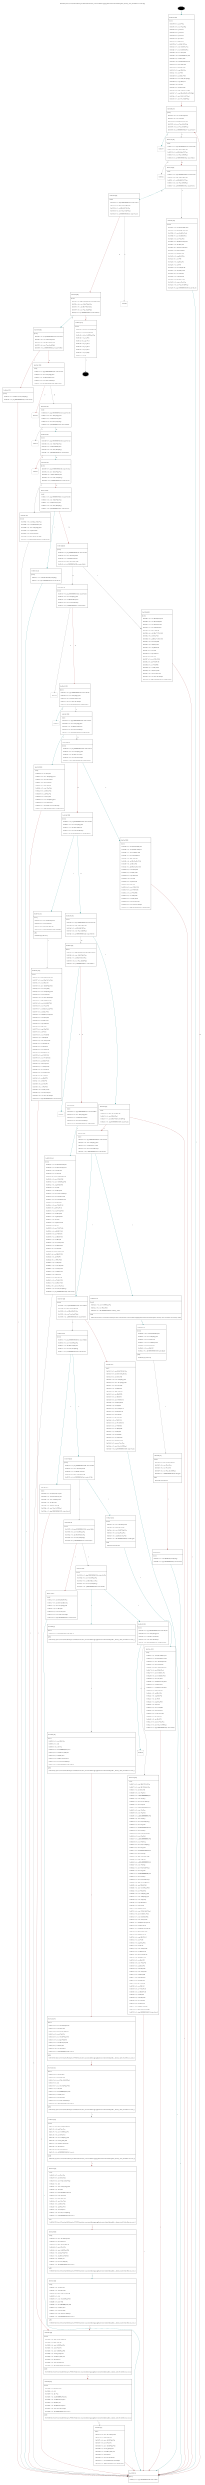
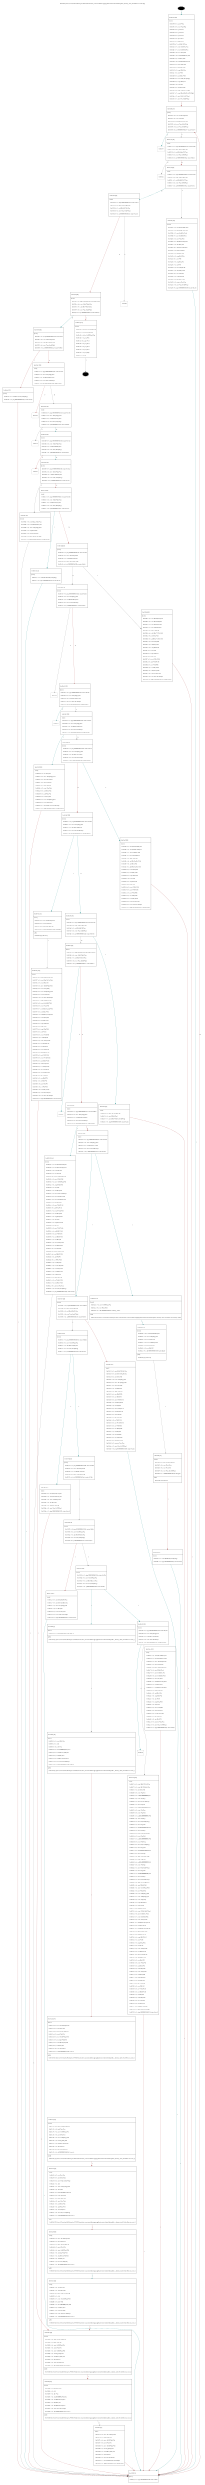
(104, 1127) -> (87, 1128)
(121, 1532) -> none
(91, 2089) -> none
